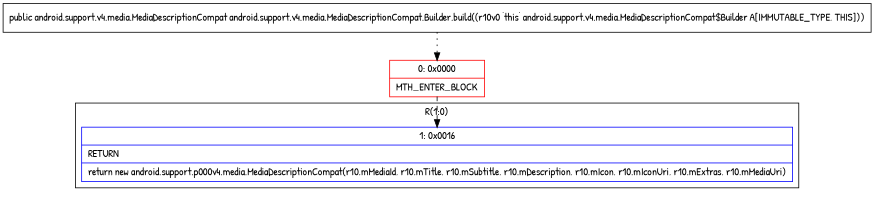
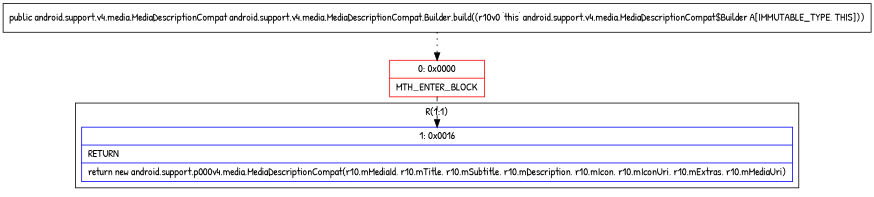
(437, 112) -> (437, 112)
